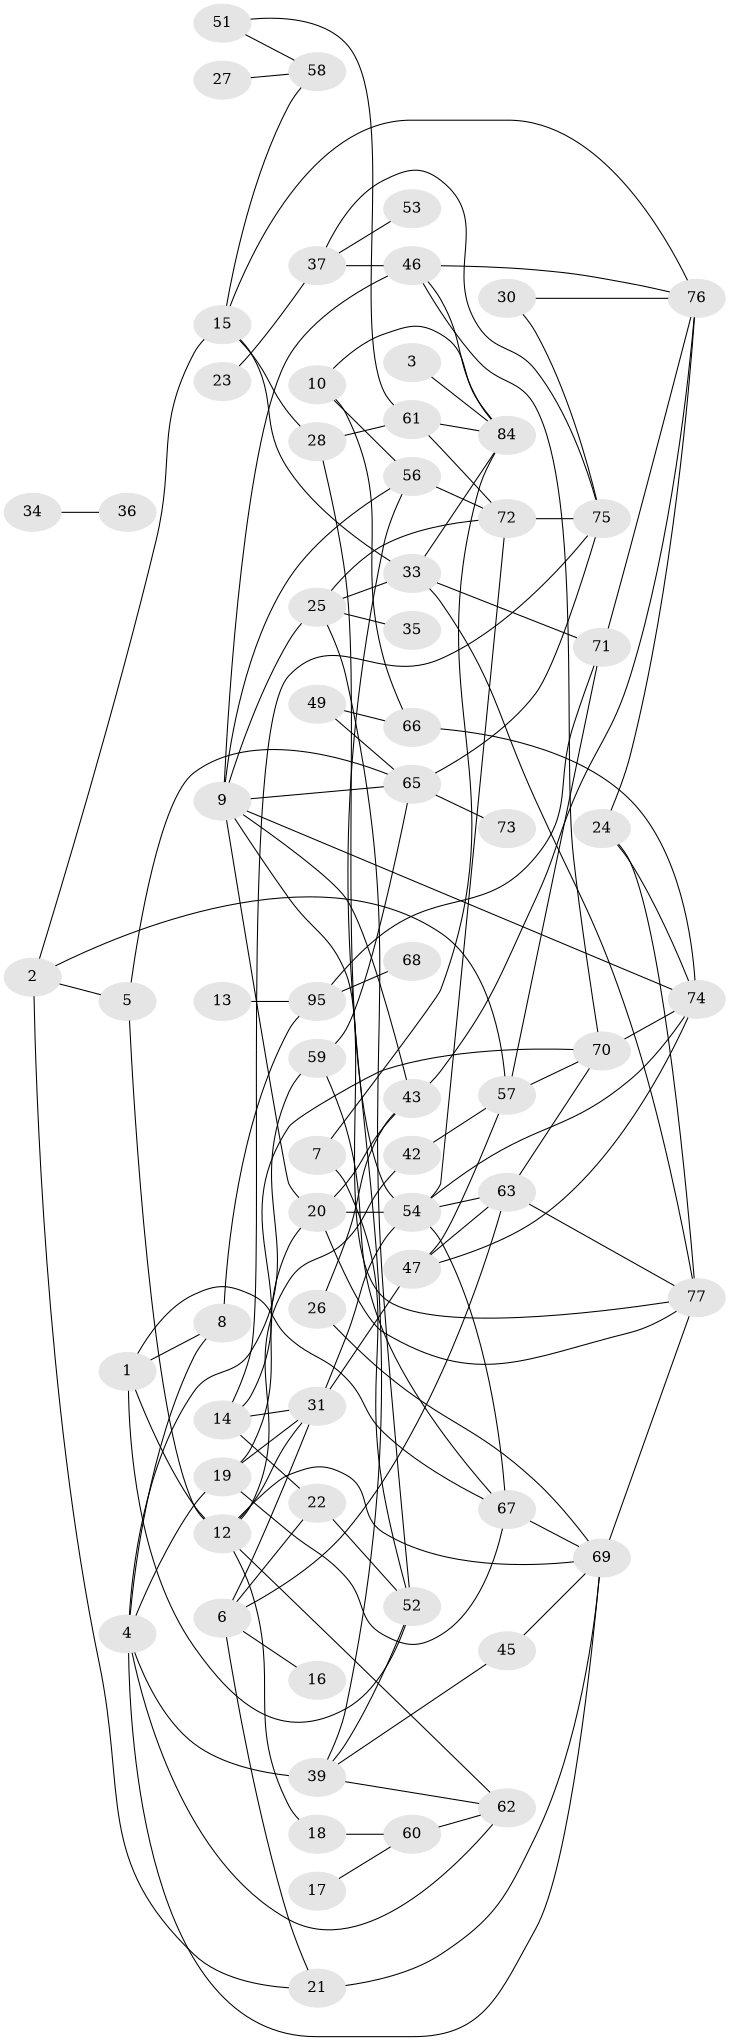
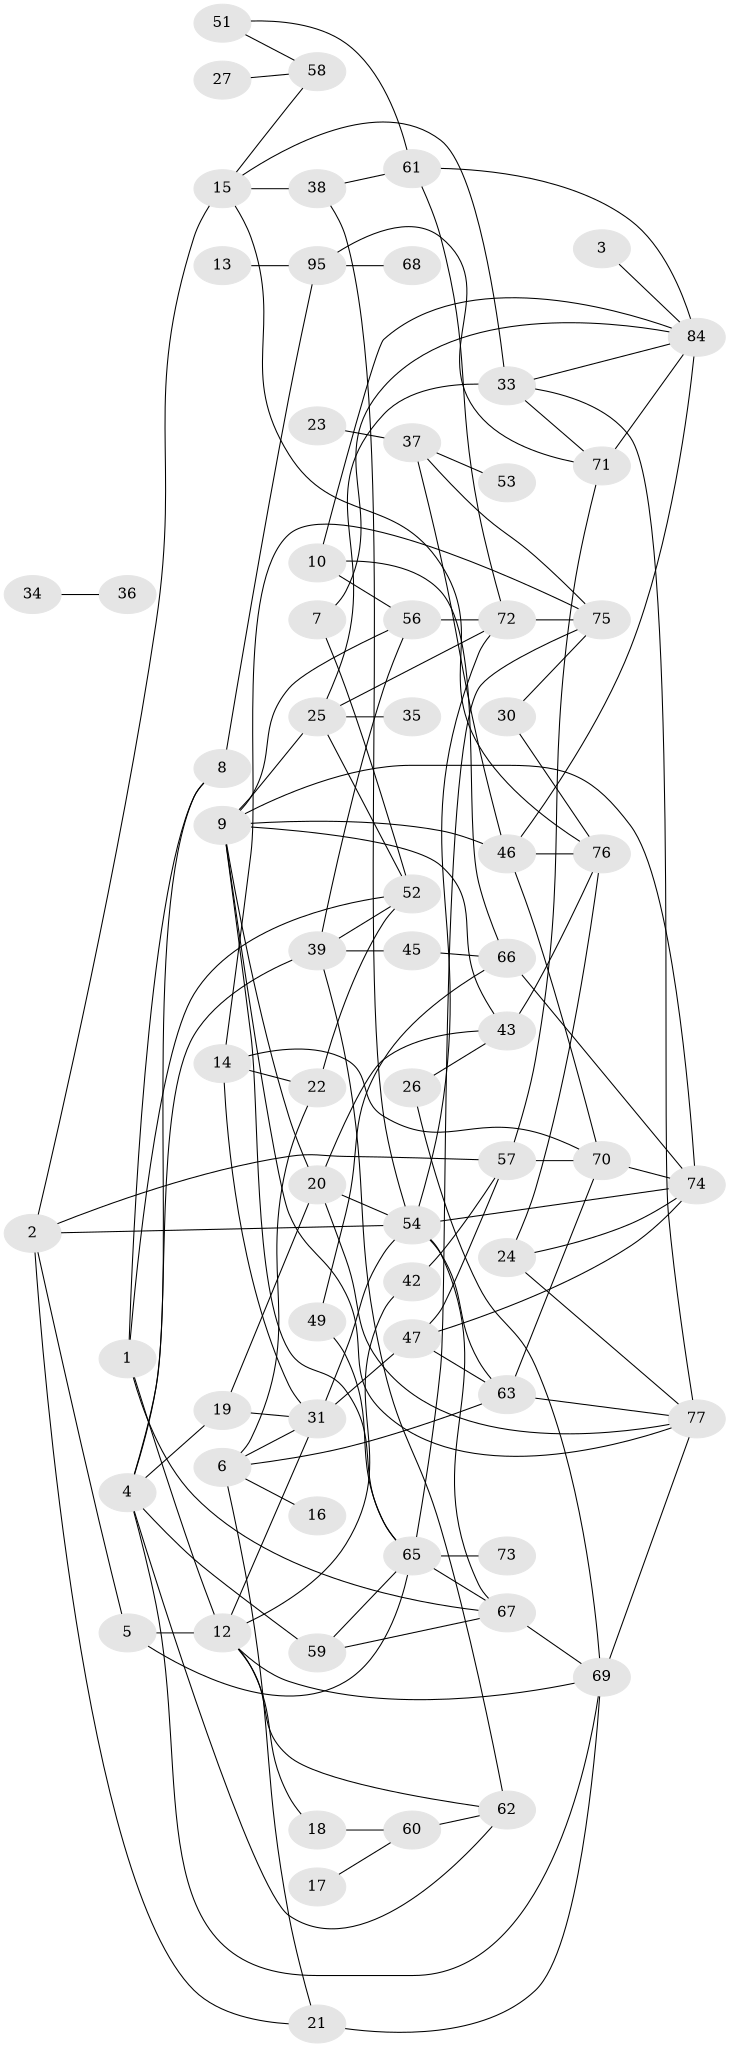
(317, 442) -> (317, 189)
(650, 473) -> (649, 402)
none -> (222, 1229)
(555, 1604) -> (460, 955)
(376, 1630) -> (464, 1587)
